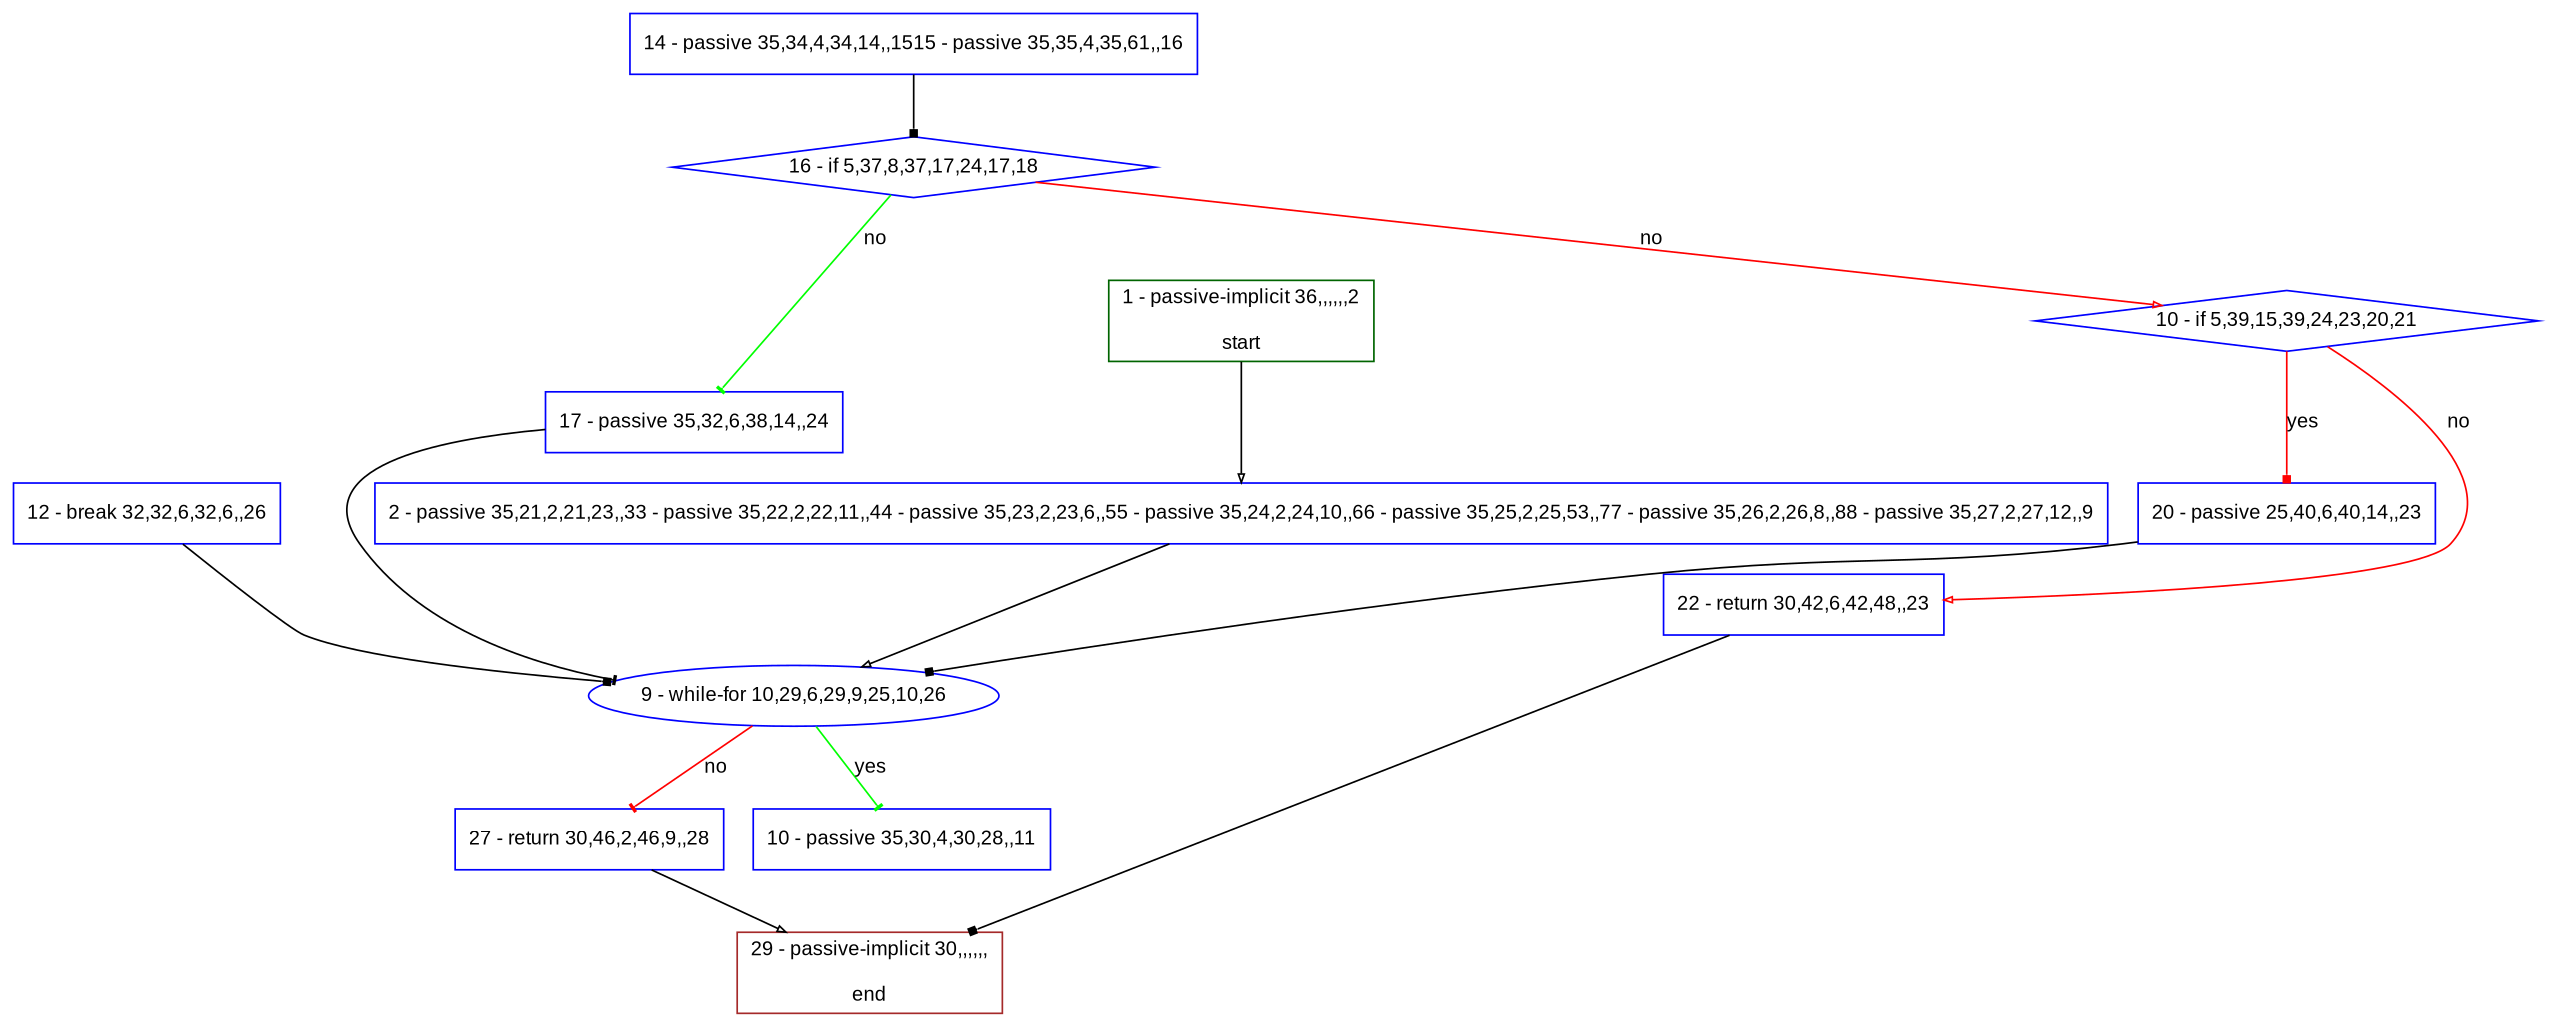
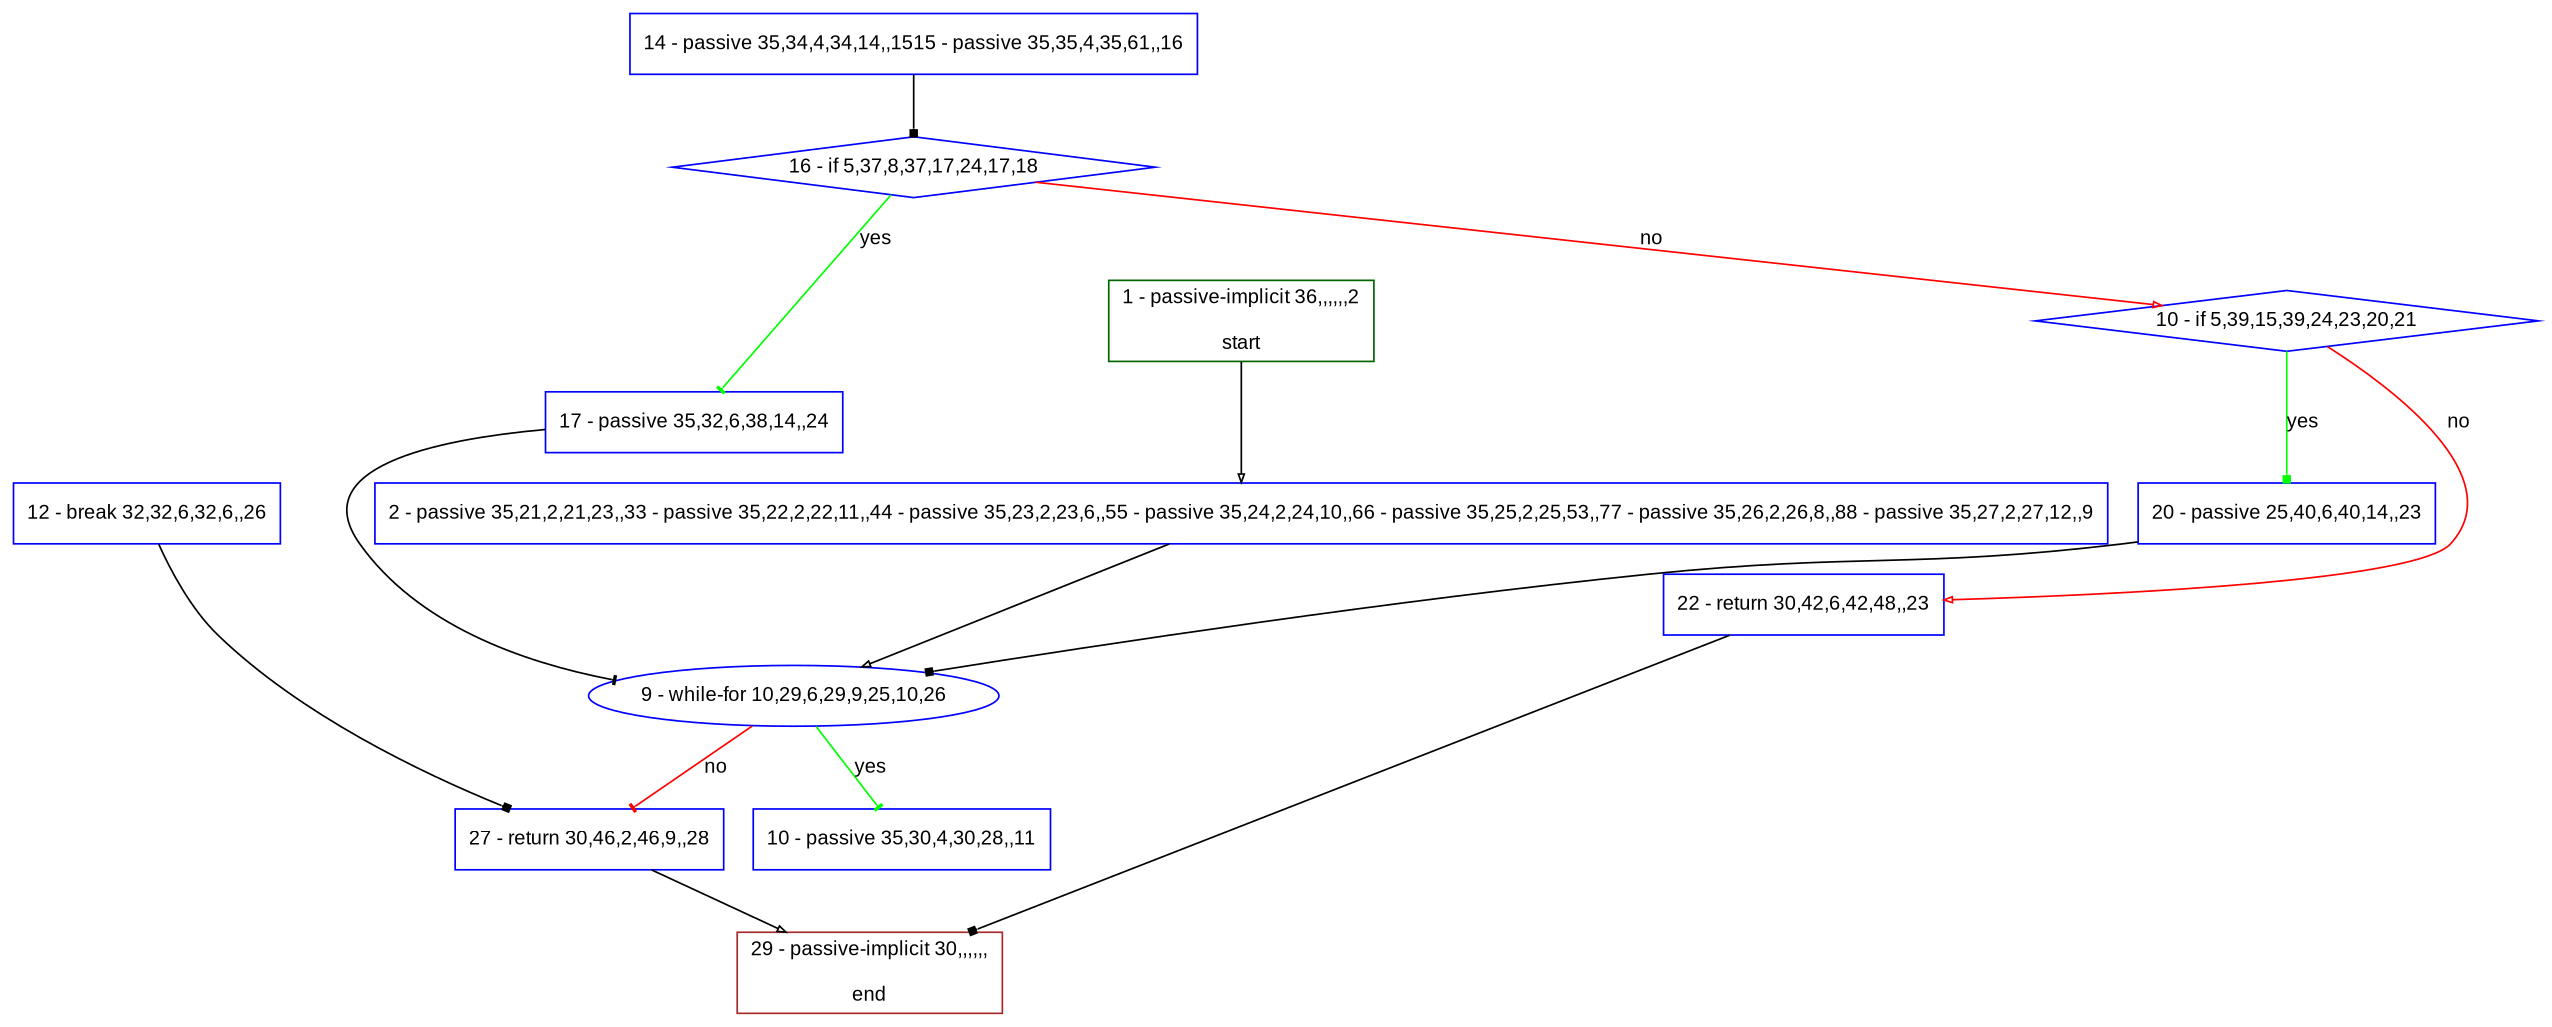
(876, 239) -> (876, 239)
(2287, 413) -> (2287, 413)
(377, 654) -> (306, 704)
